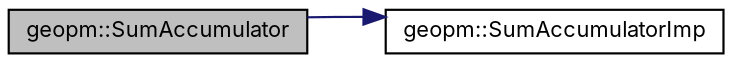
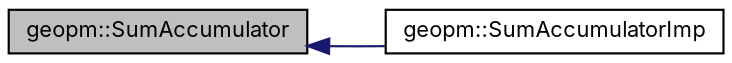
(335, 17) -> (357, 46)
